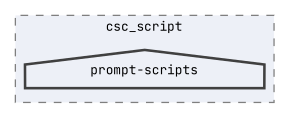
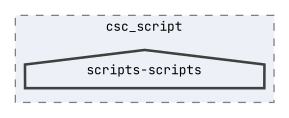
(145, 71) -> (145, 71)
